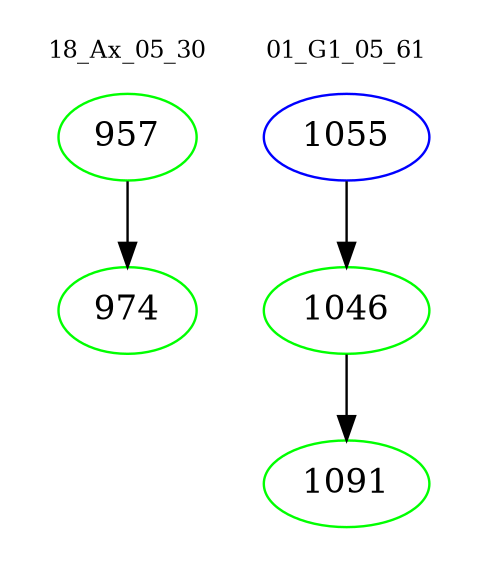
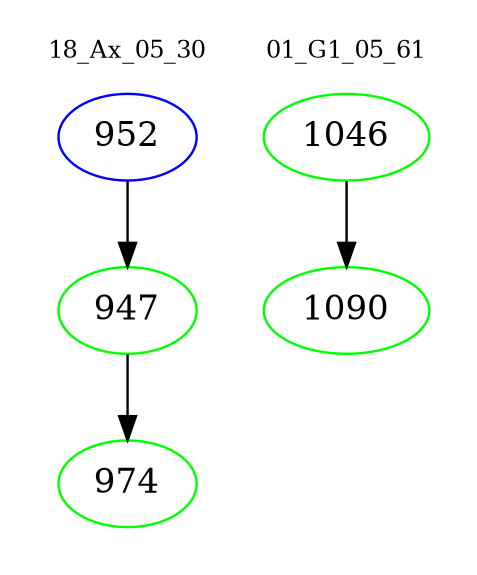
none -> (128, 137)
(128, 137) -> (128, 310)
(347, 137) -> none
(347, 484) -> (347, 310)
